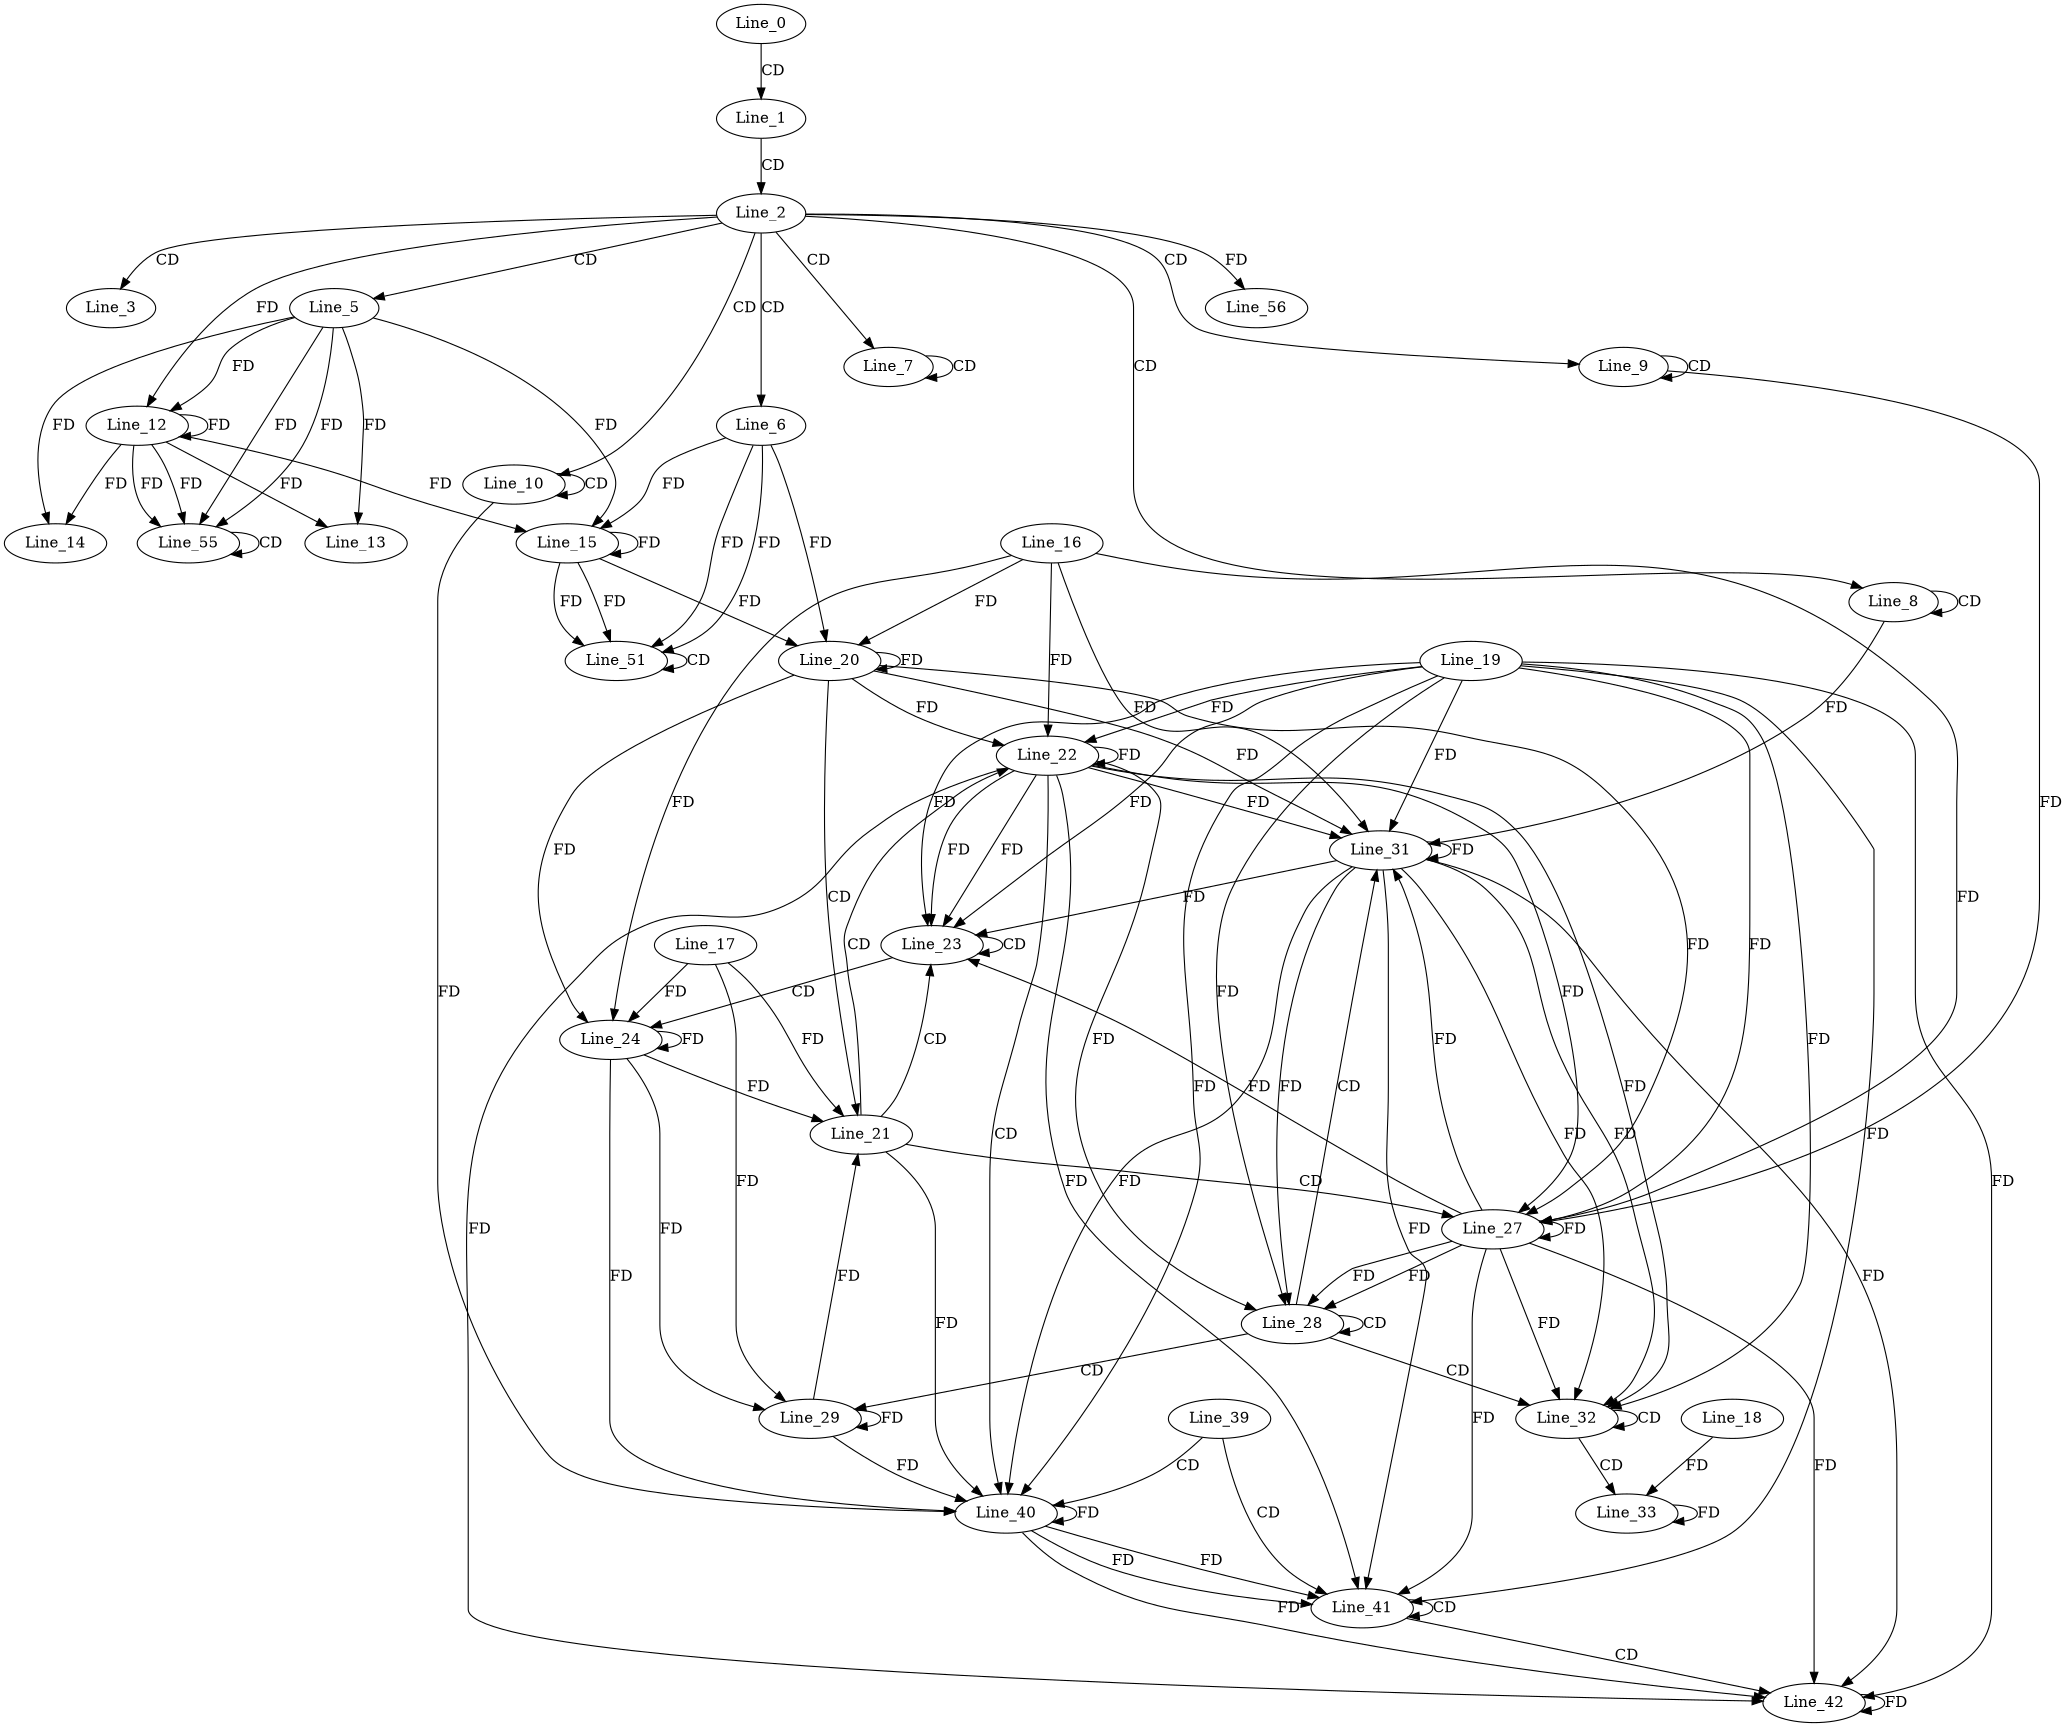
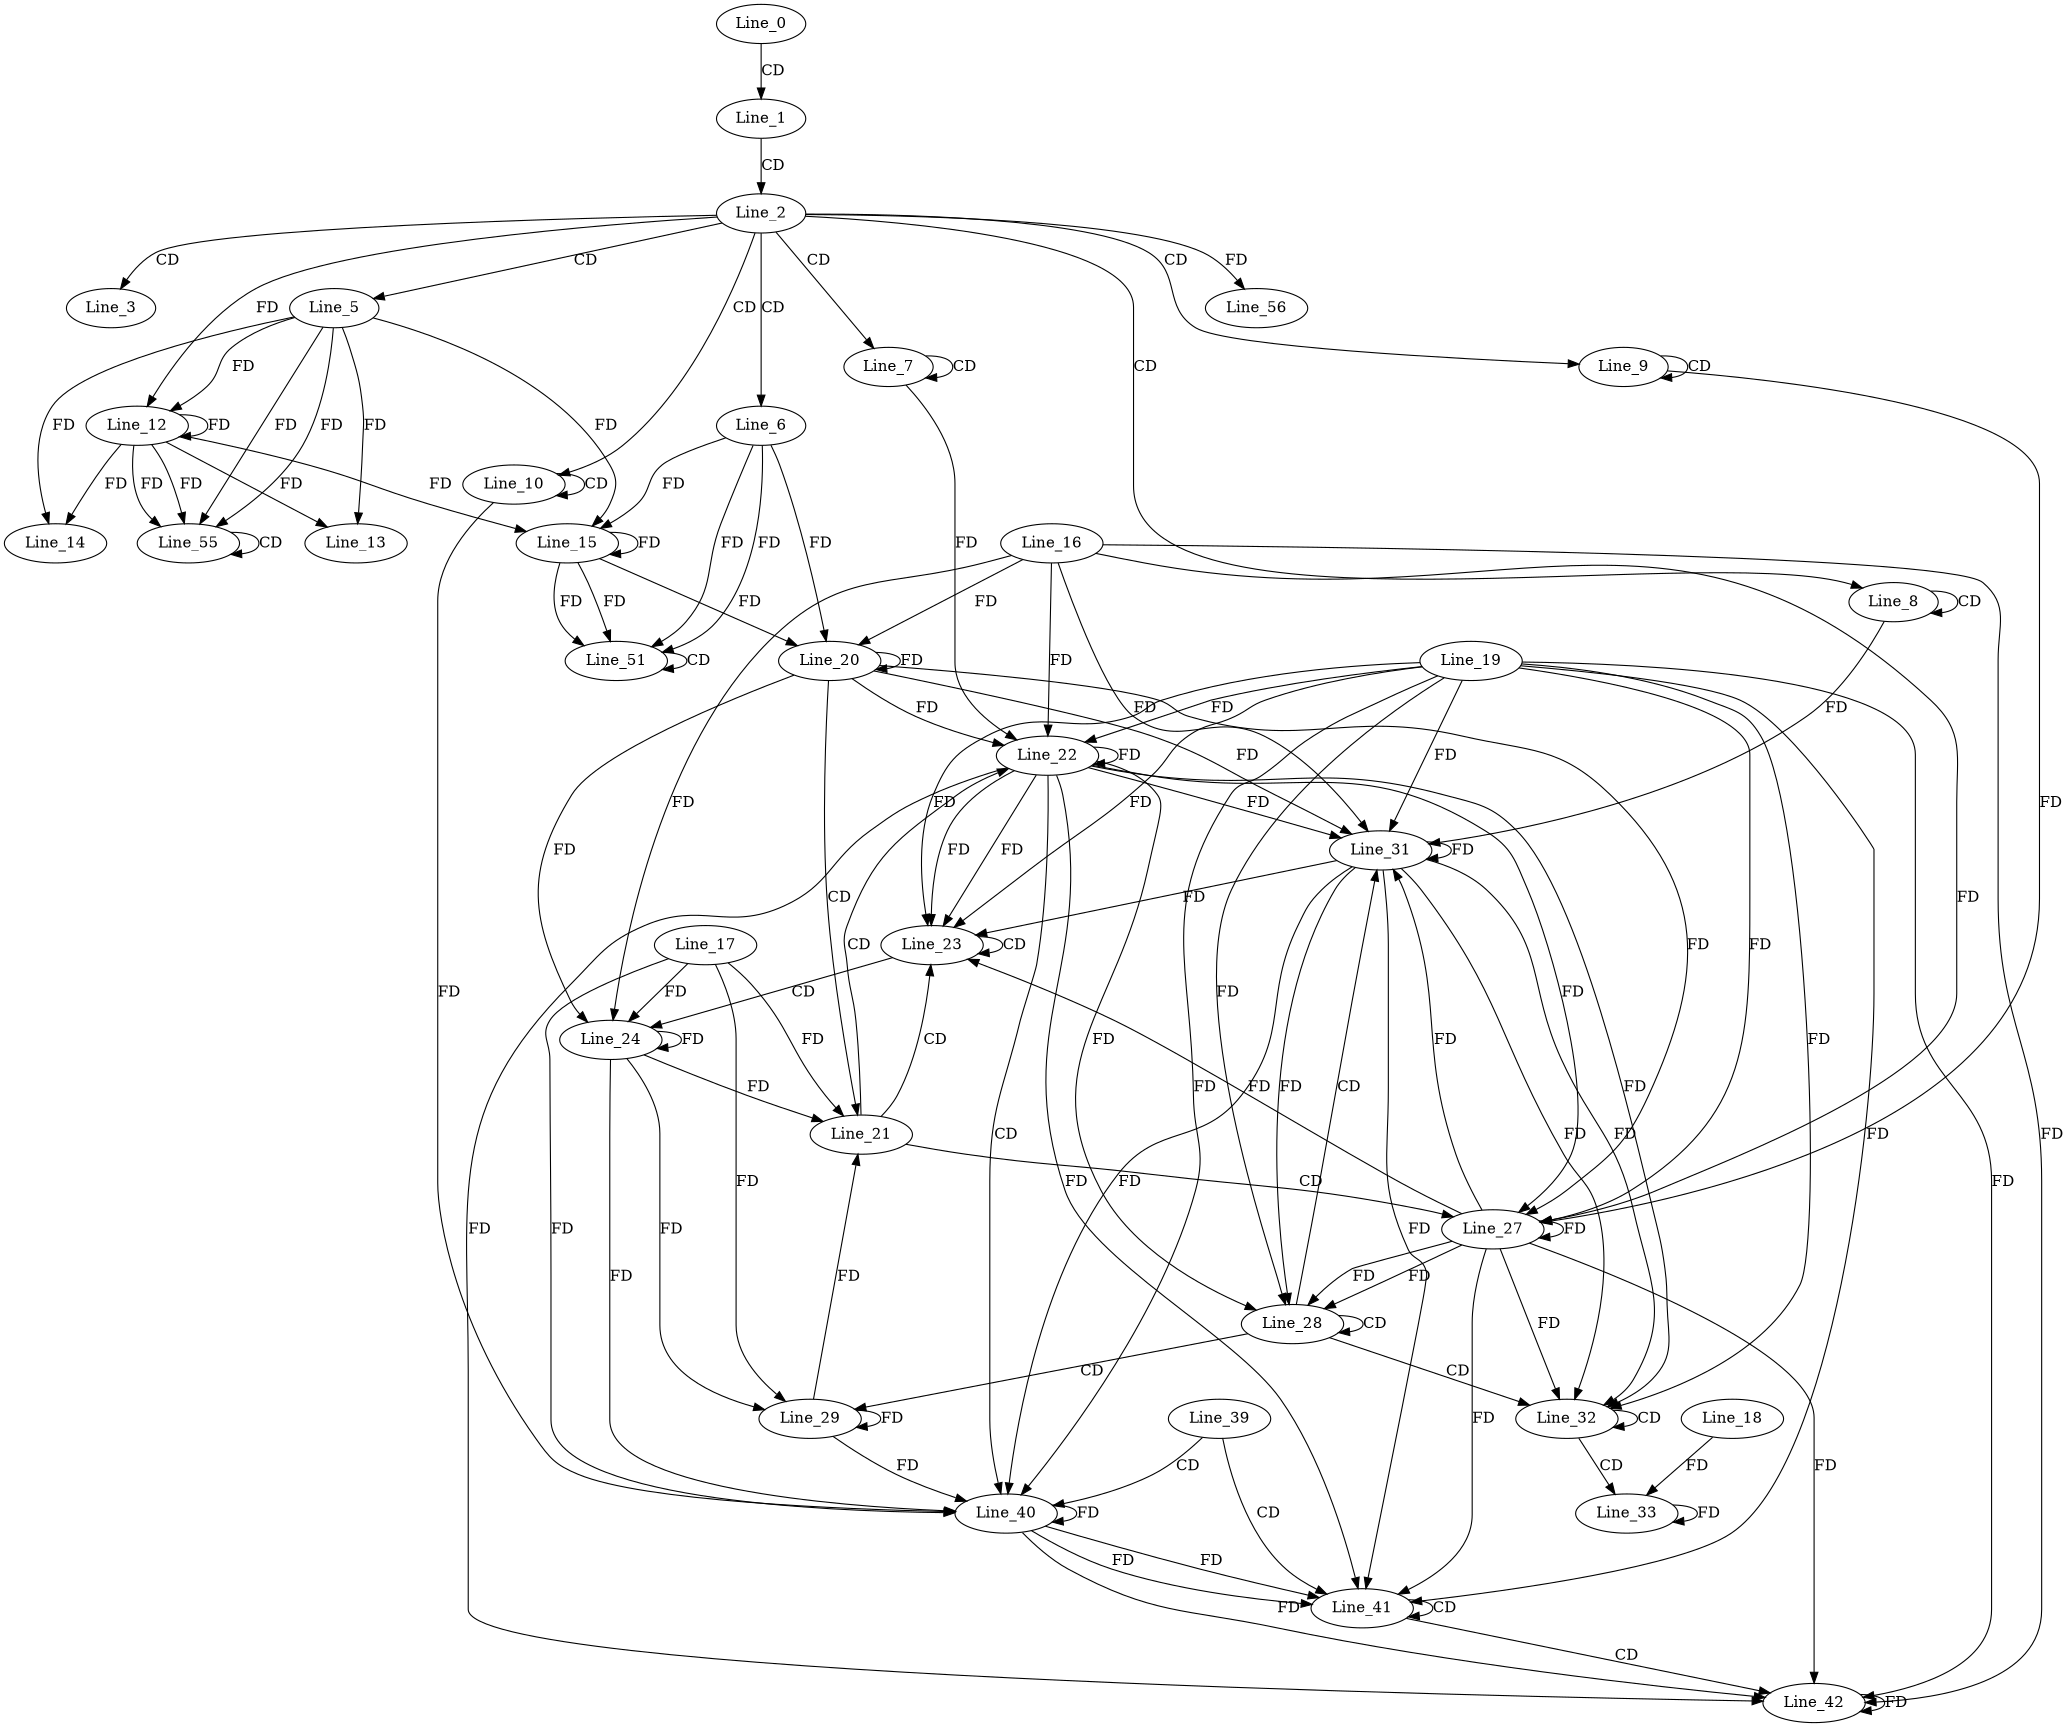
none -> (955, 553)
(1789, 1179) -> (1998, 759)
(935, 1318) -> (551, 1362)
